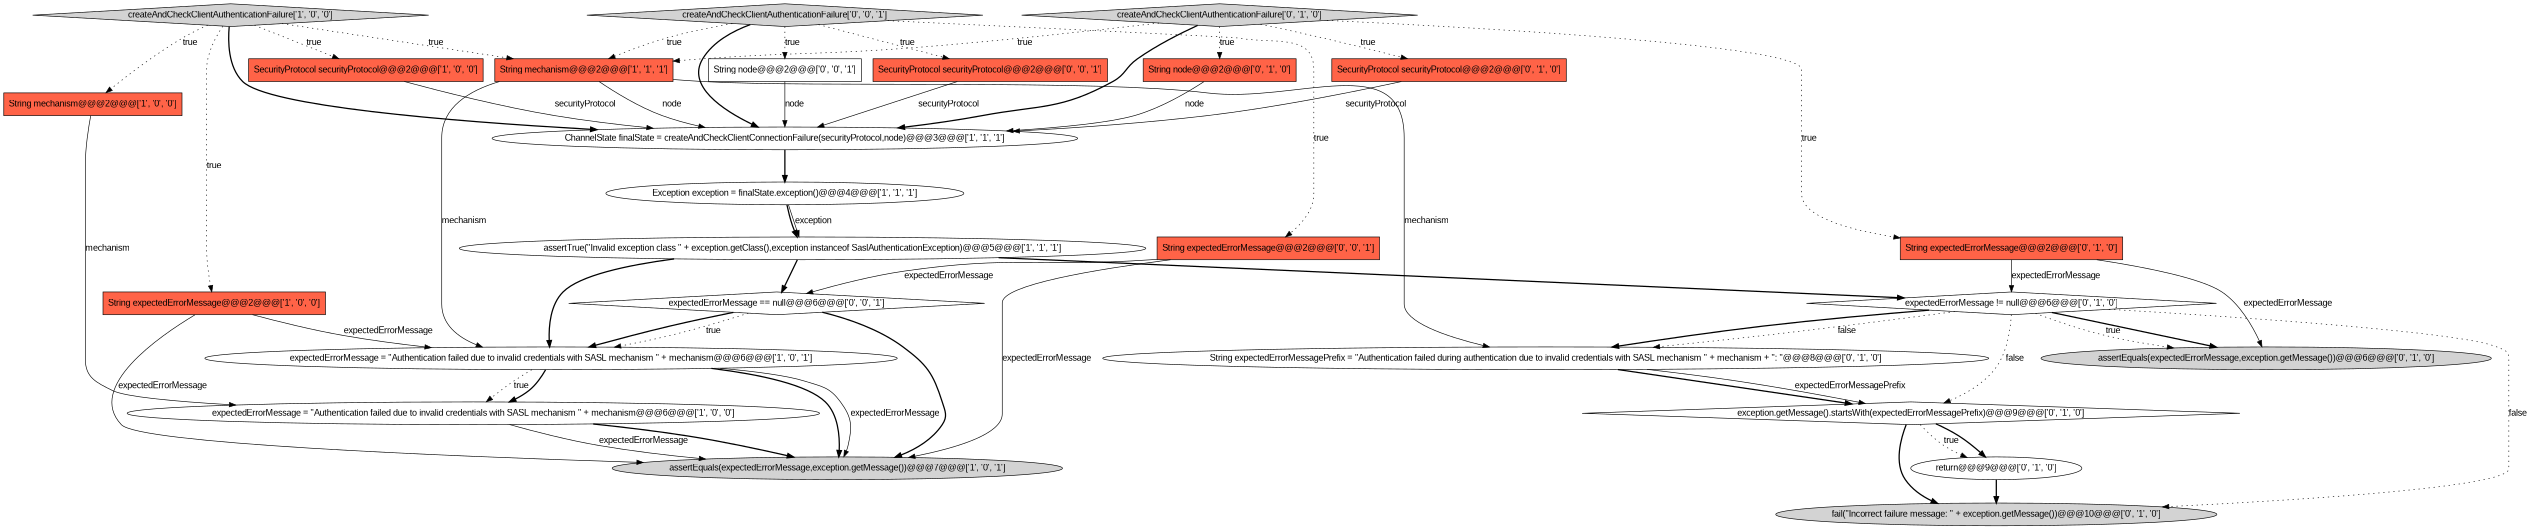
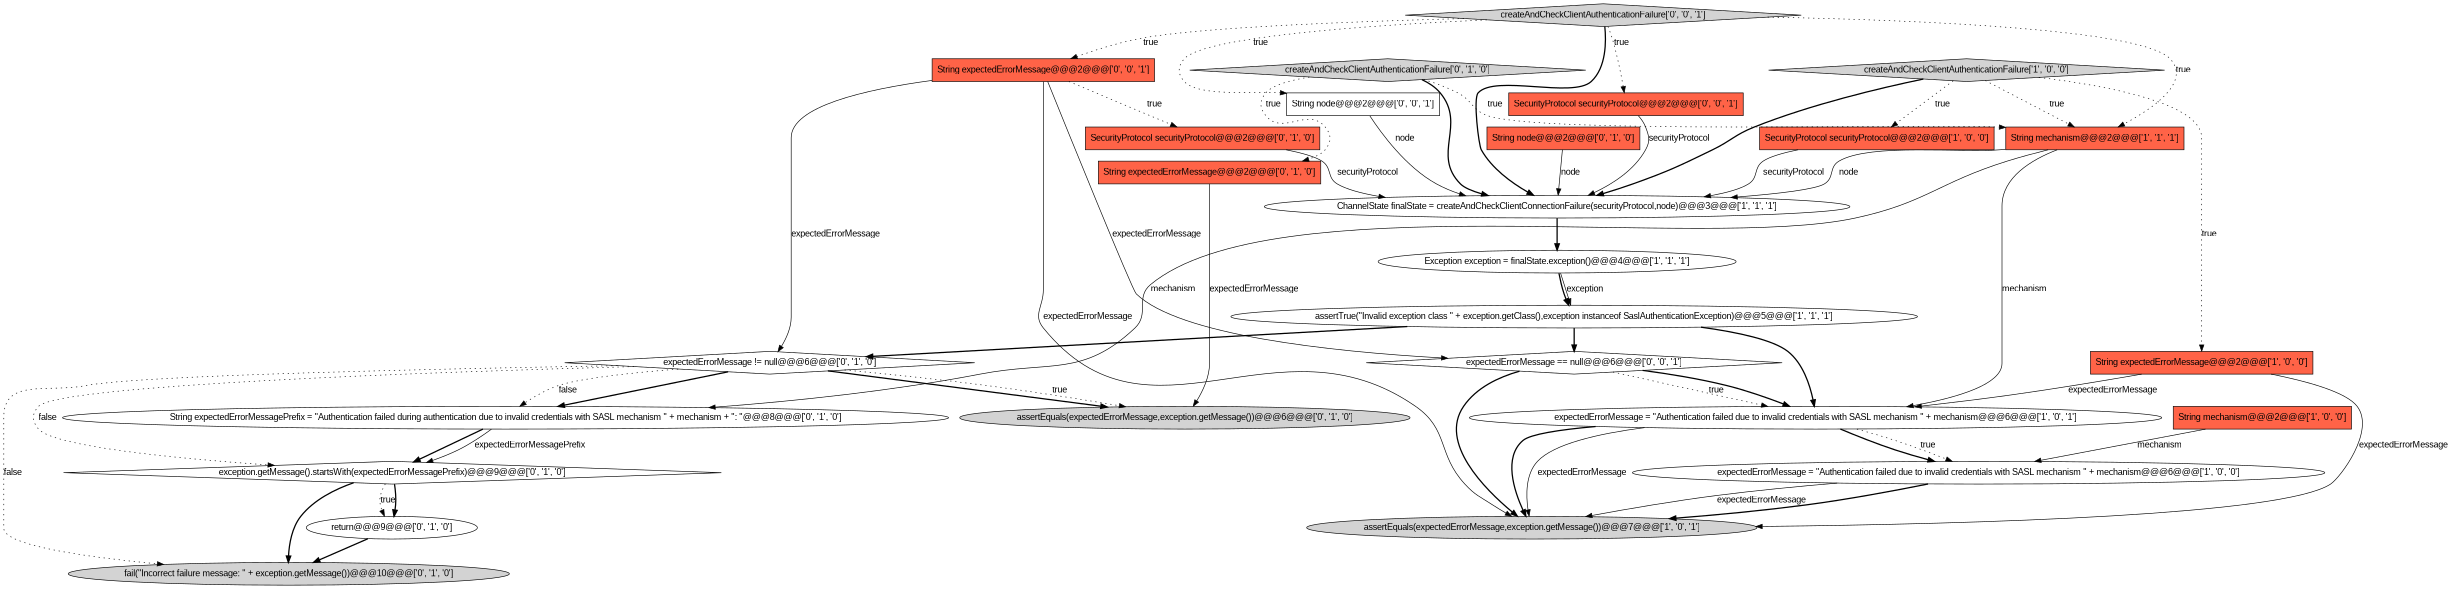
(1331, 40) -> (1120, 103)
(1220, 41) -> none
(158, 54) -> none
(2011, 273) -> (791, 163)
